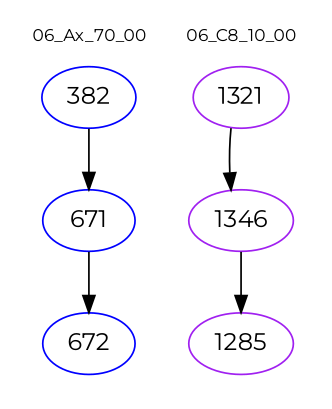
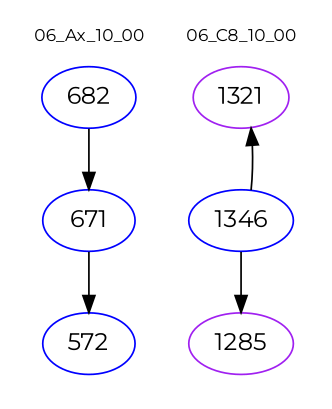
(90, 37) -> (90, 37)
(89, 97) -> (89, 97)
(230, 150) -> (252, 168)
(241, 221) -> (241, 221)
(89, 344) -> (89, 344)
